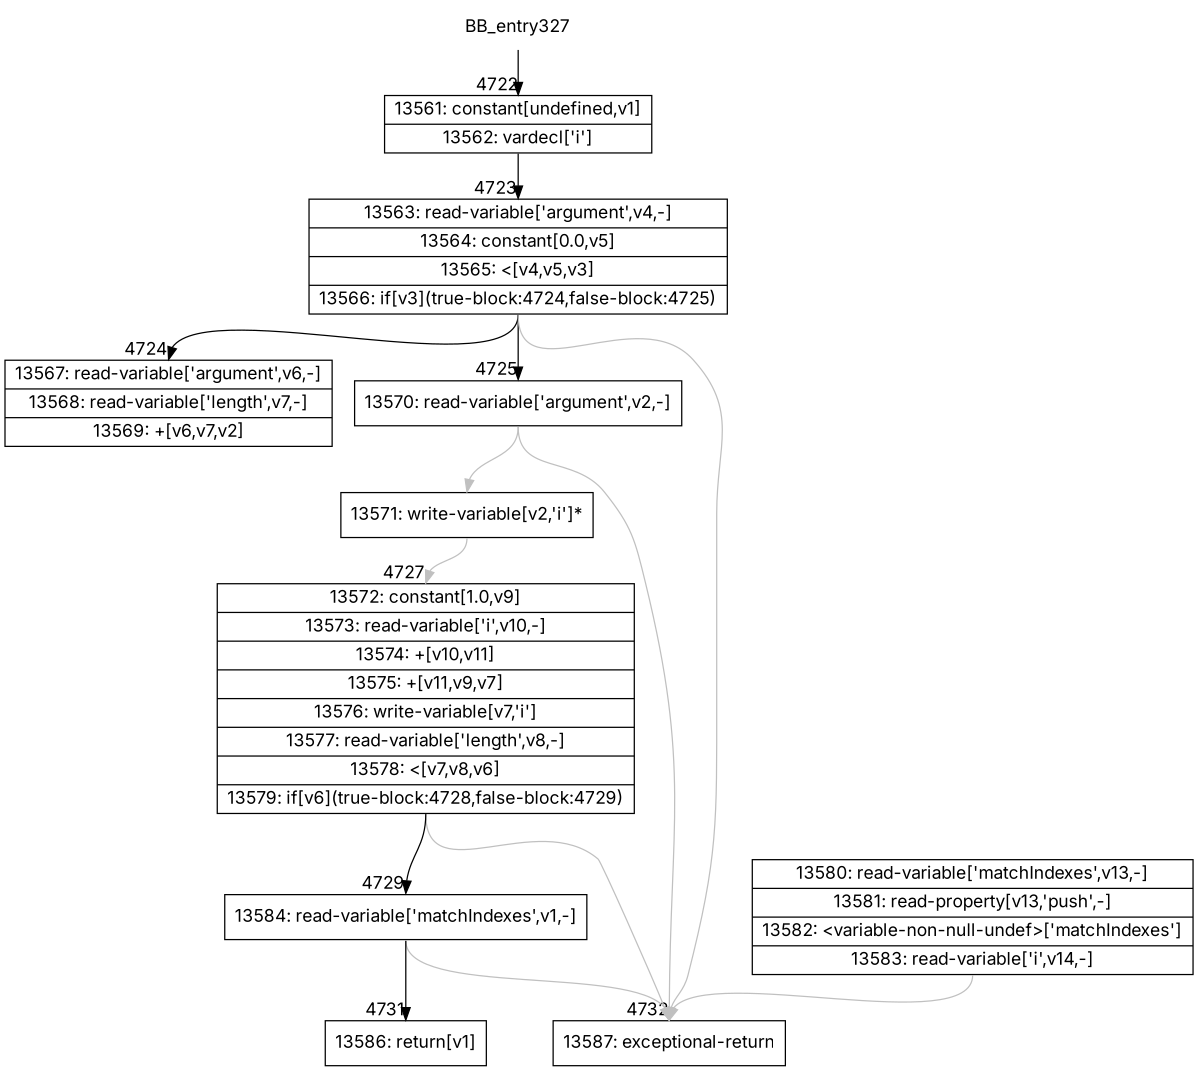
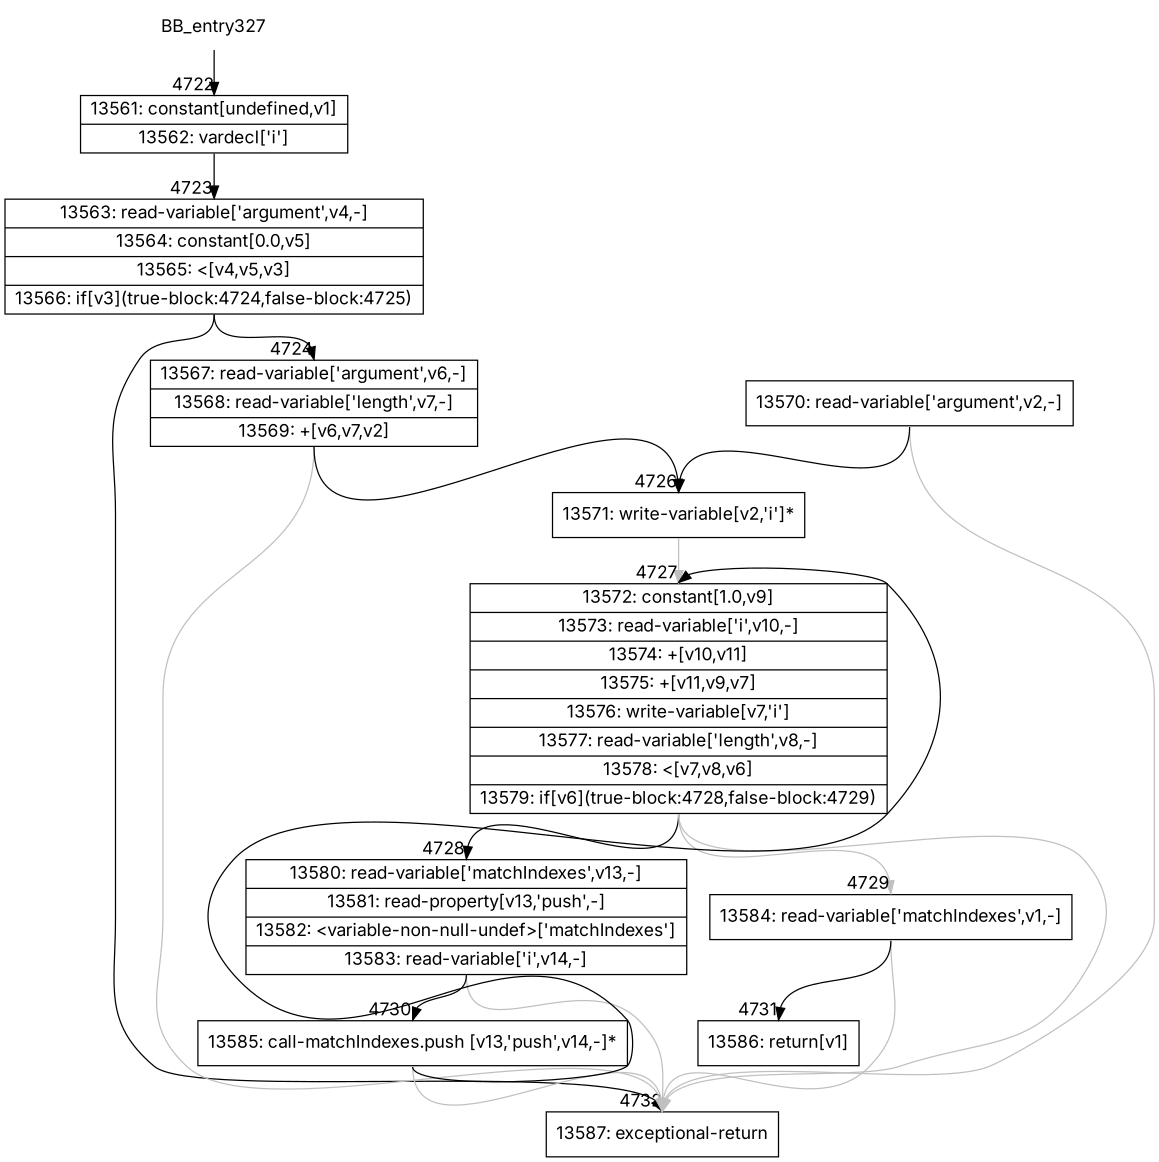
(518, 343) -> none
(498, 456) -> (800, 461)
none -> (490, 471)
(717, 582) -> (115, 922)
none -> (578, 838)
(418, 848) -> (778, 854)
none -> (158, 978)
none -> (413, 1043)
